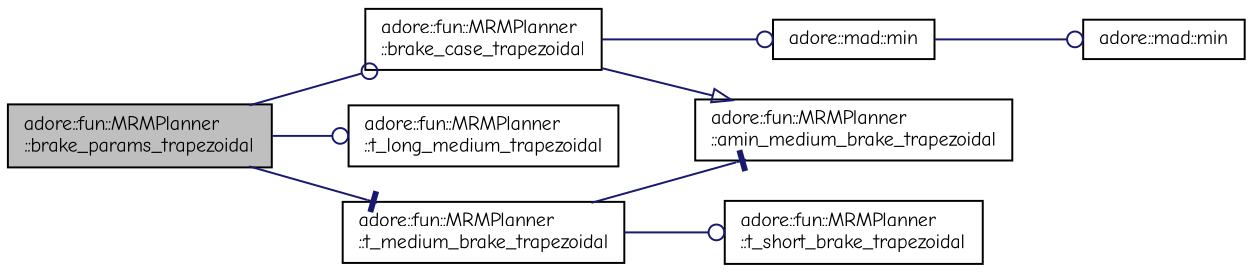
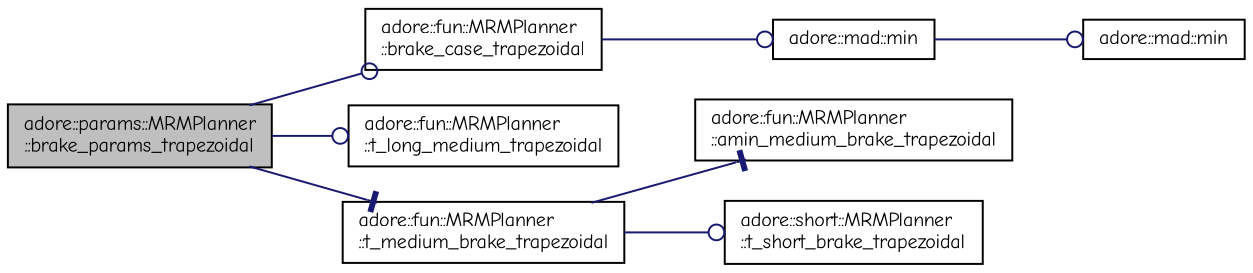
(657, 82) -> none
(140, 136) -> (140, 136)
(854, 232) -> (854, 232)
